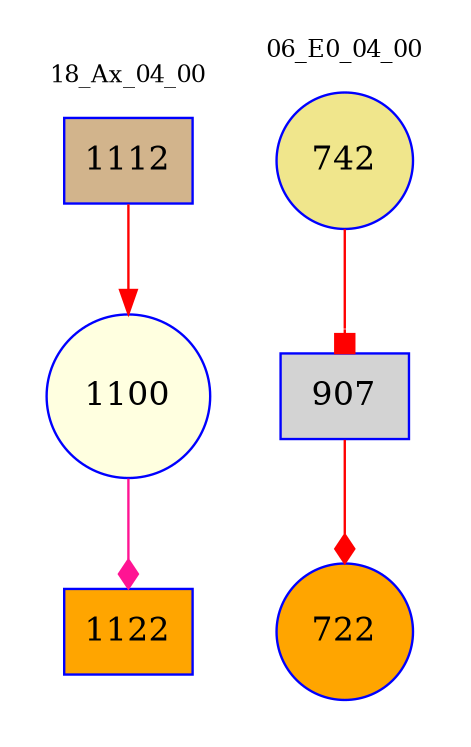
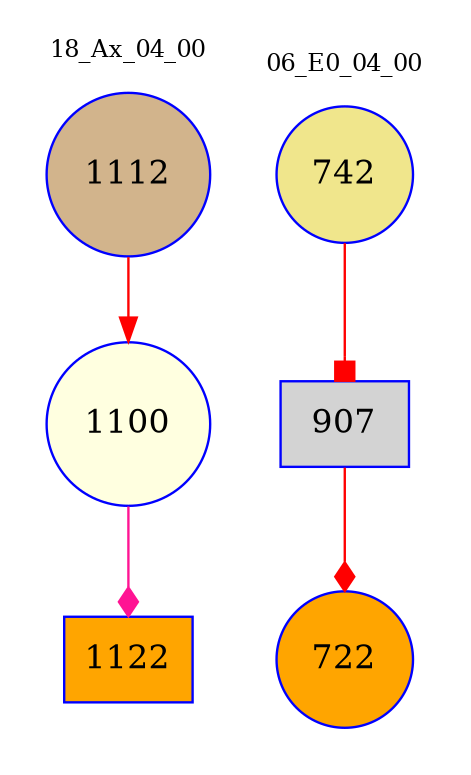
(128, 161) -> (128, 175)
